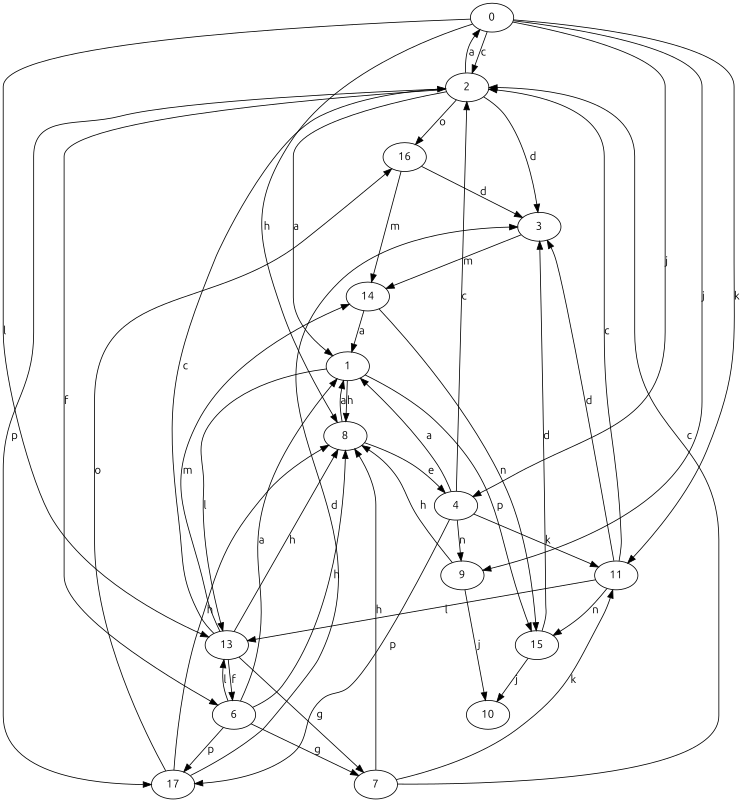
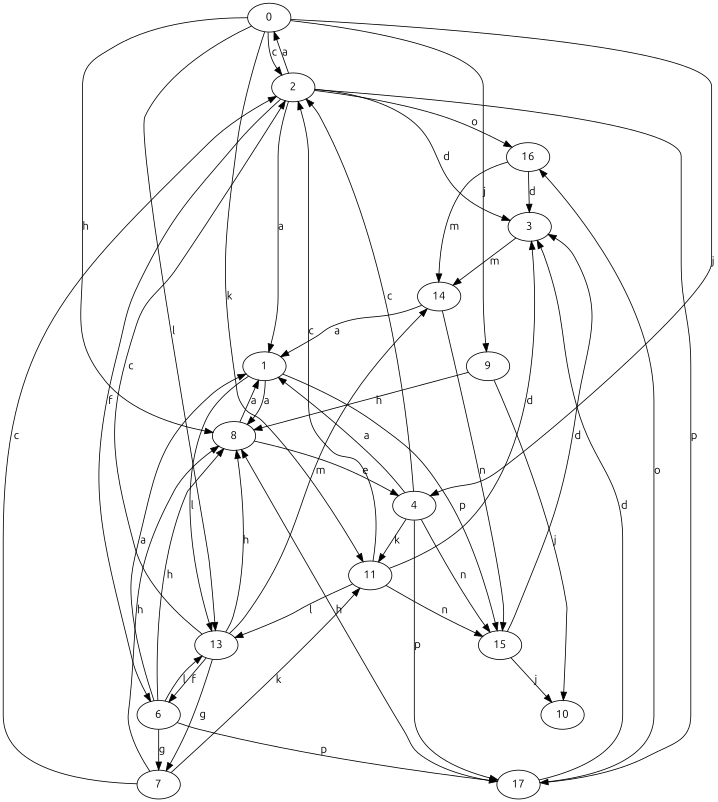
(351, 401) -> (267, 401)
(459, 537) -> (452, 574)
